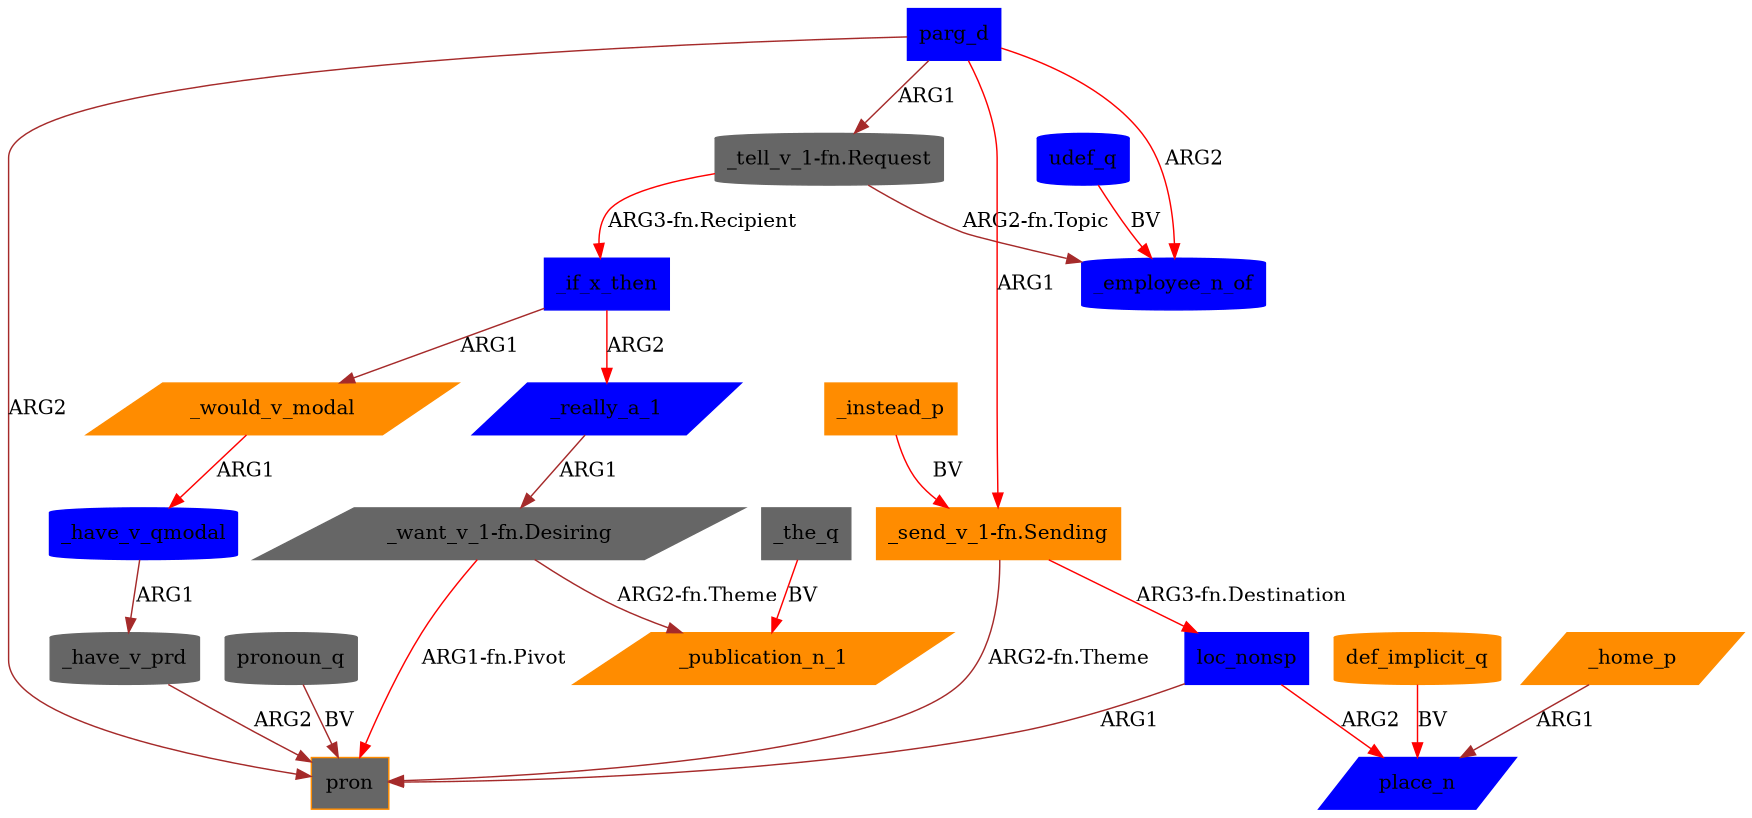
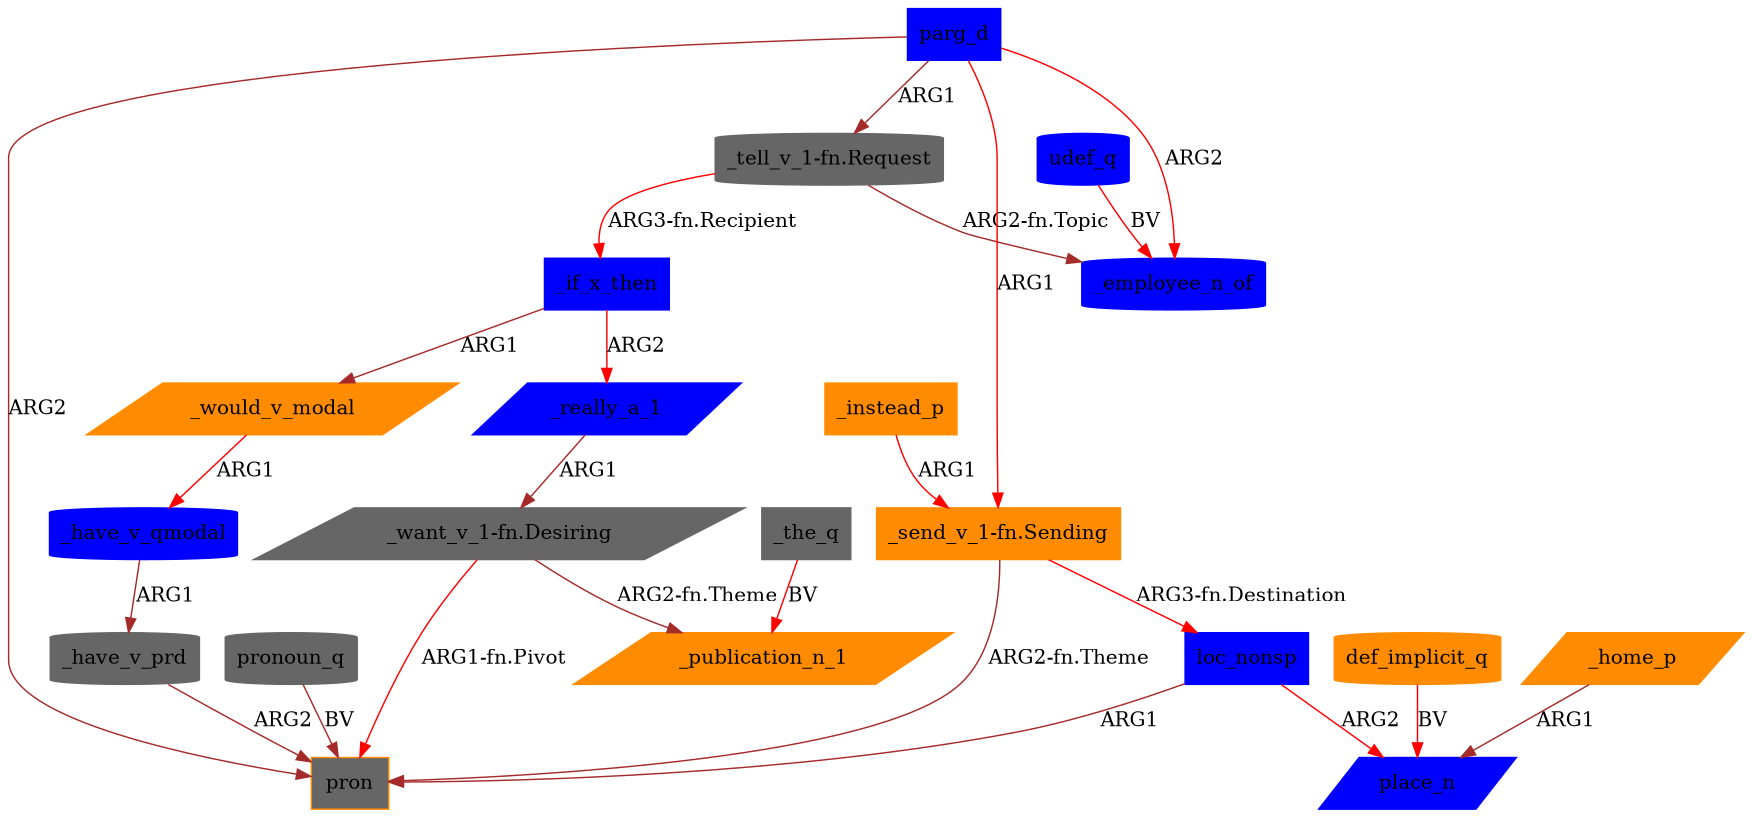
(948, 471) -> (948, 471)
